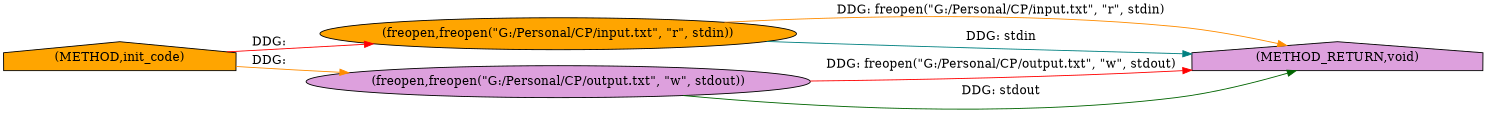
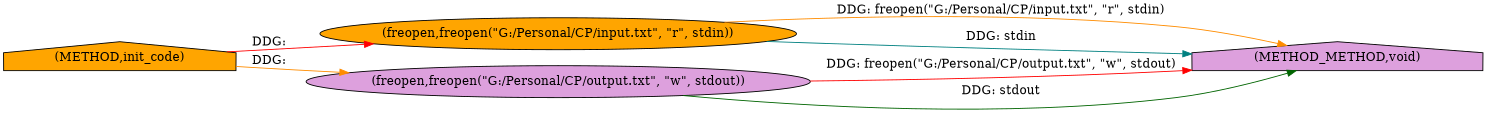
(1337, 58) -> (1337, 58)
